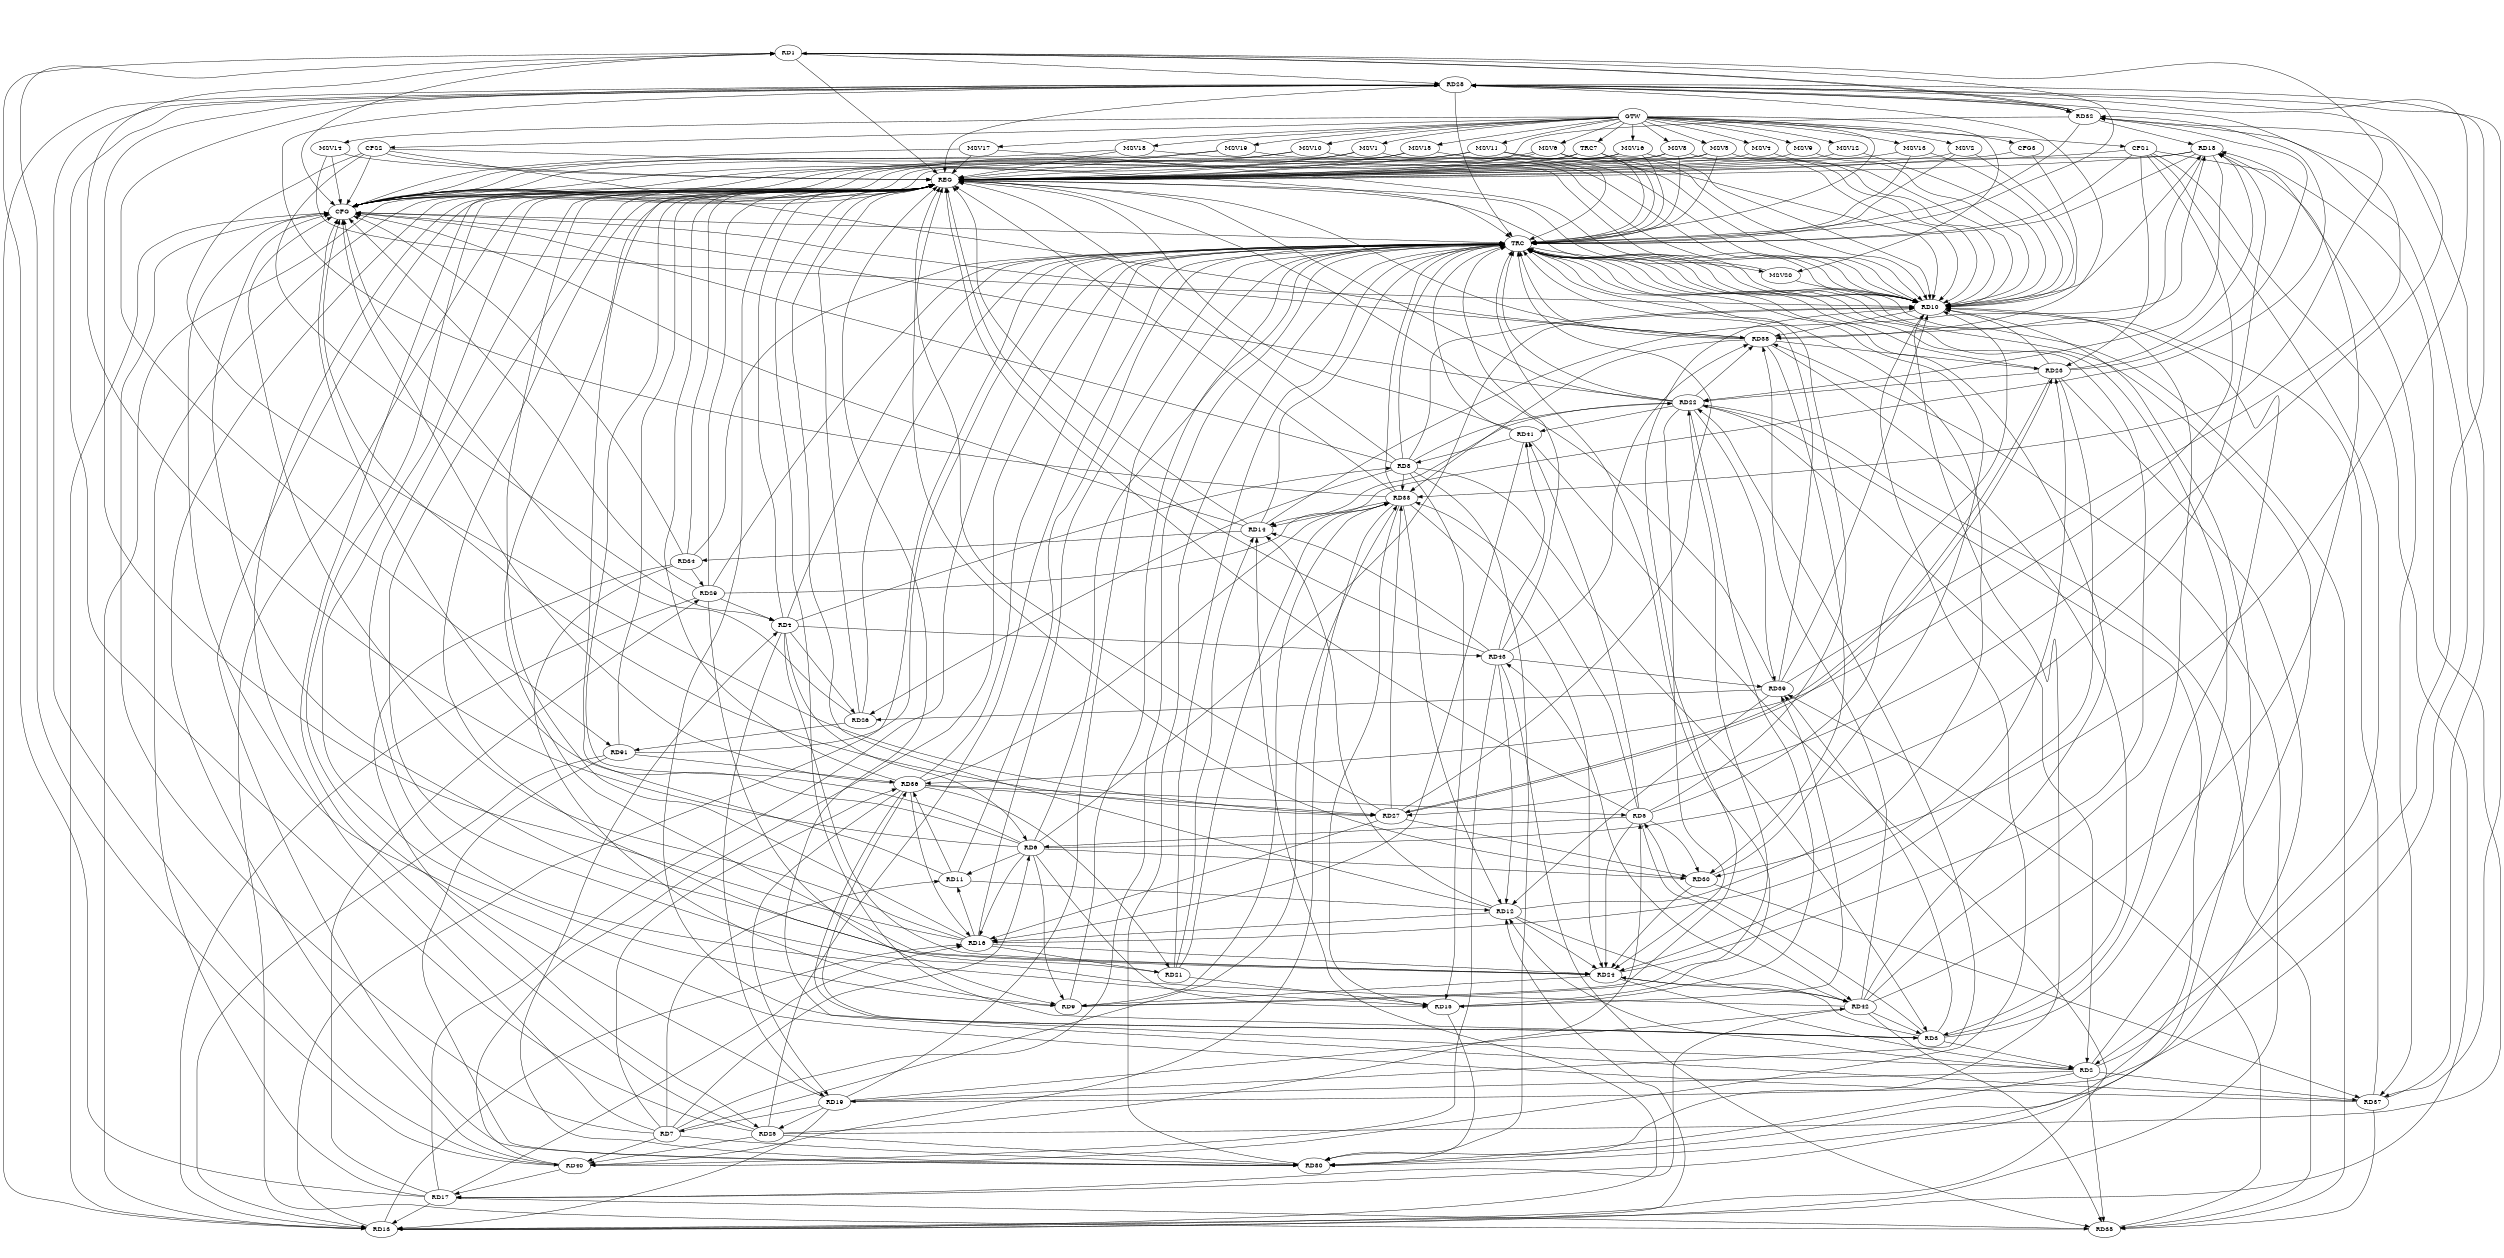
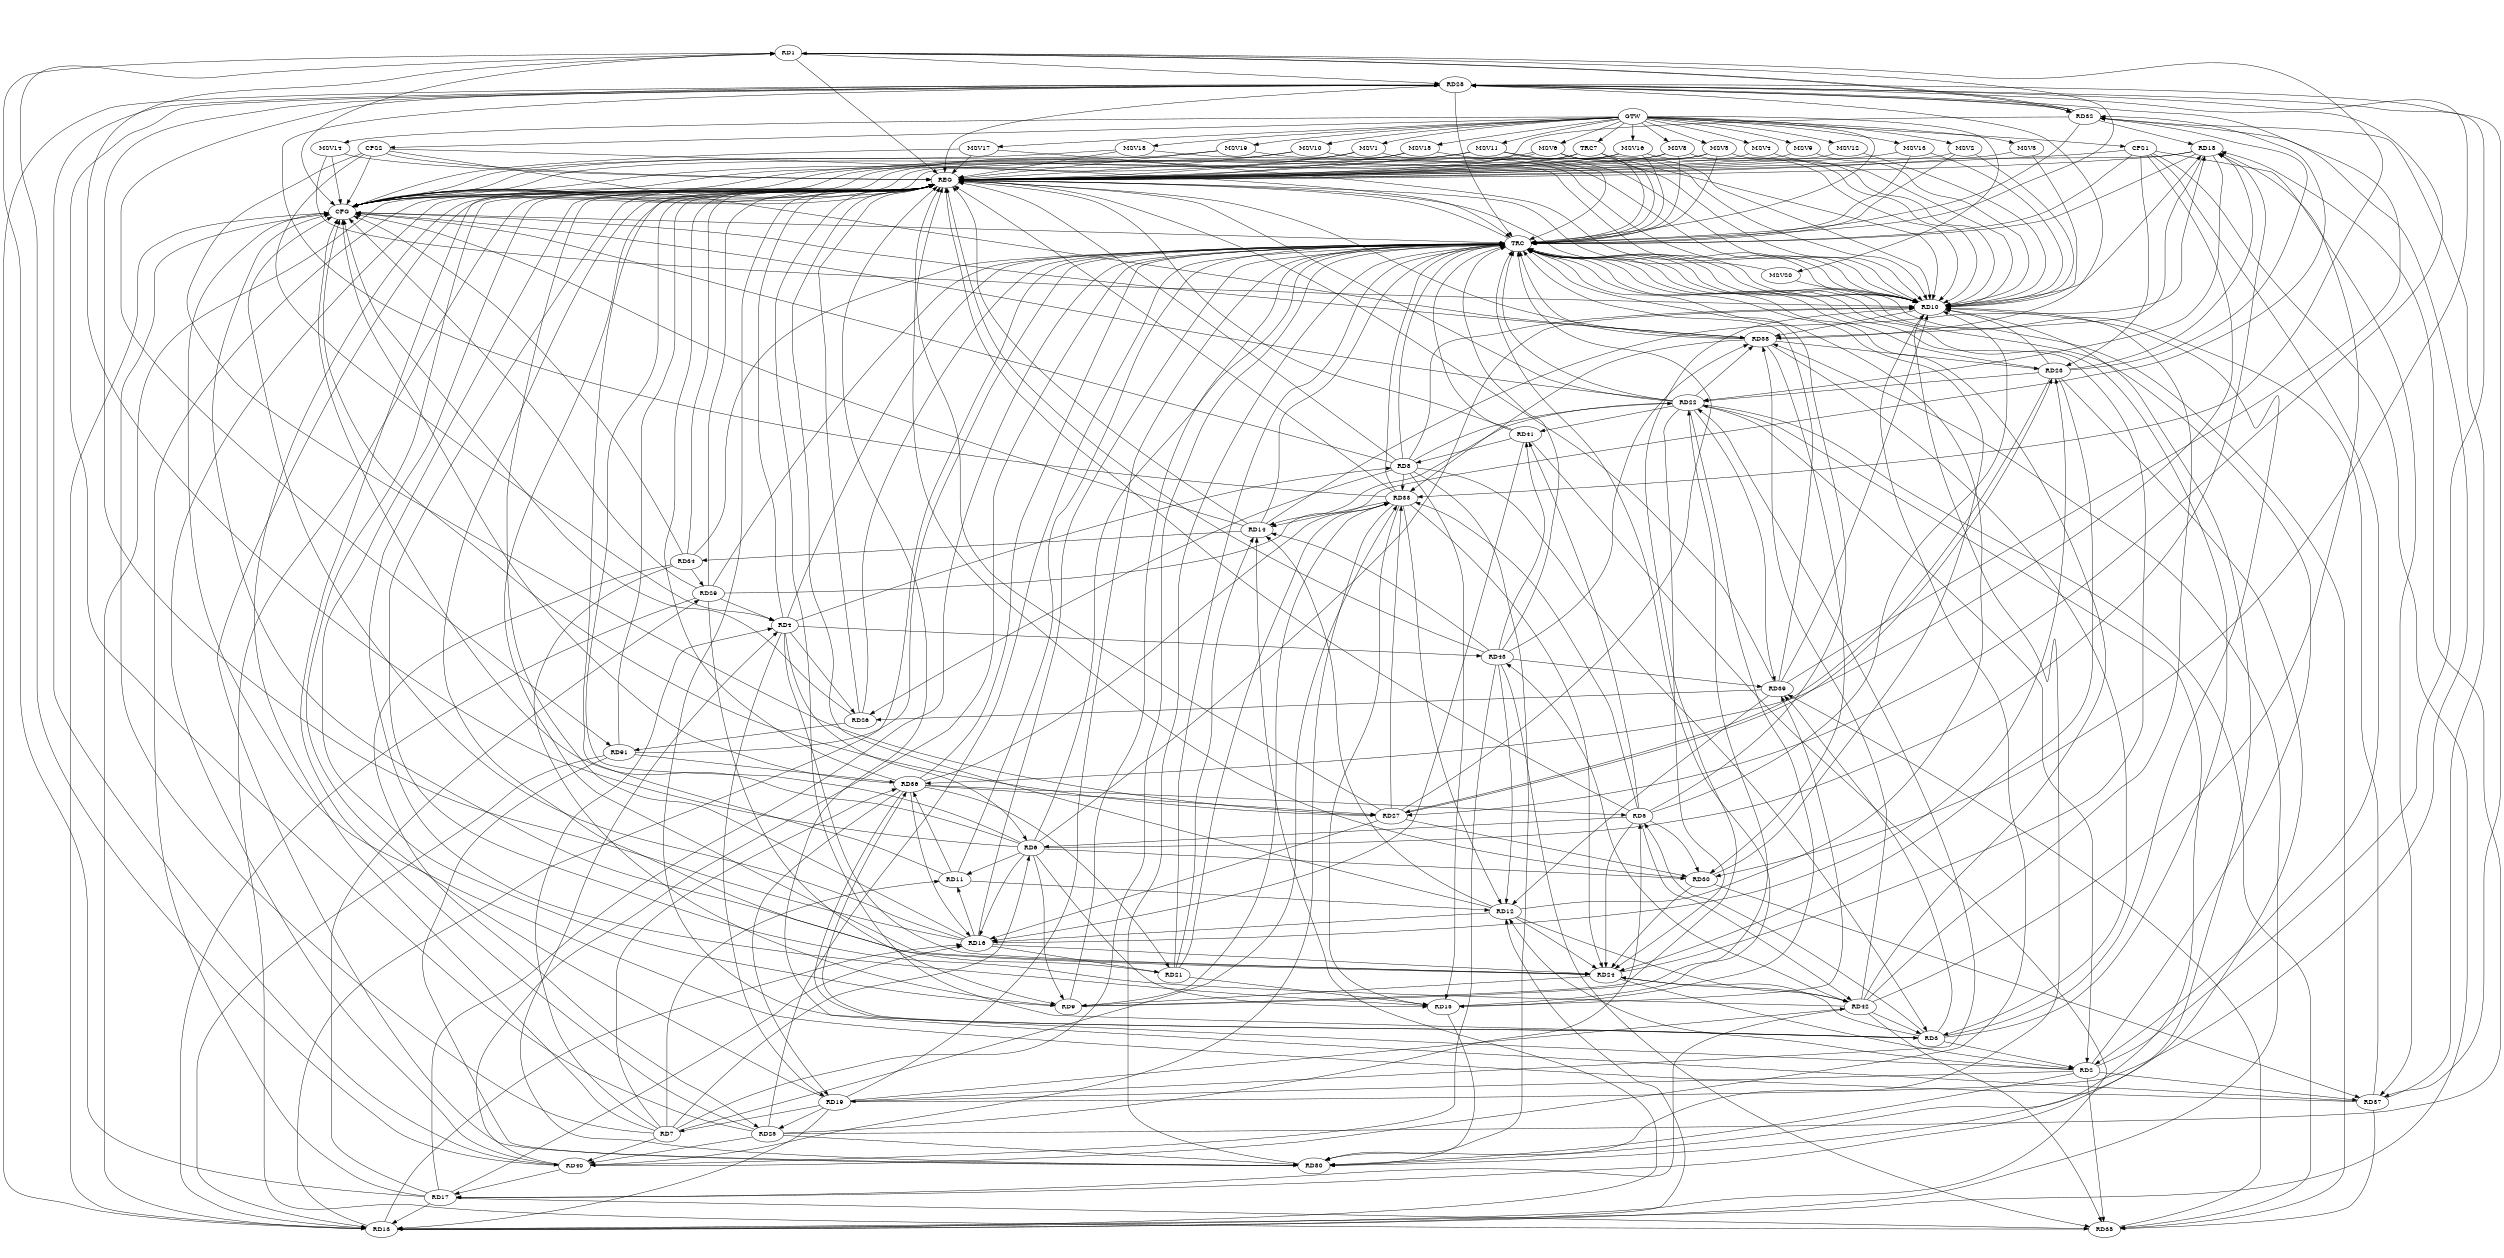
(2027, 148) -> (2027, 148)
(1645, 260) -> (1240, 187)
(1017, 1156) -> (545, 879)
